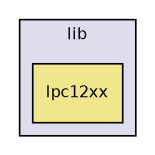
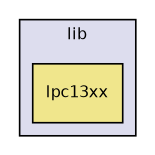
(78, 93) -> (78, 93)
